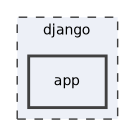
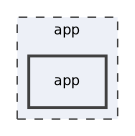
(67, 31) -> (67, 31)
